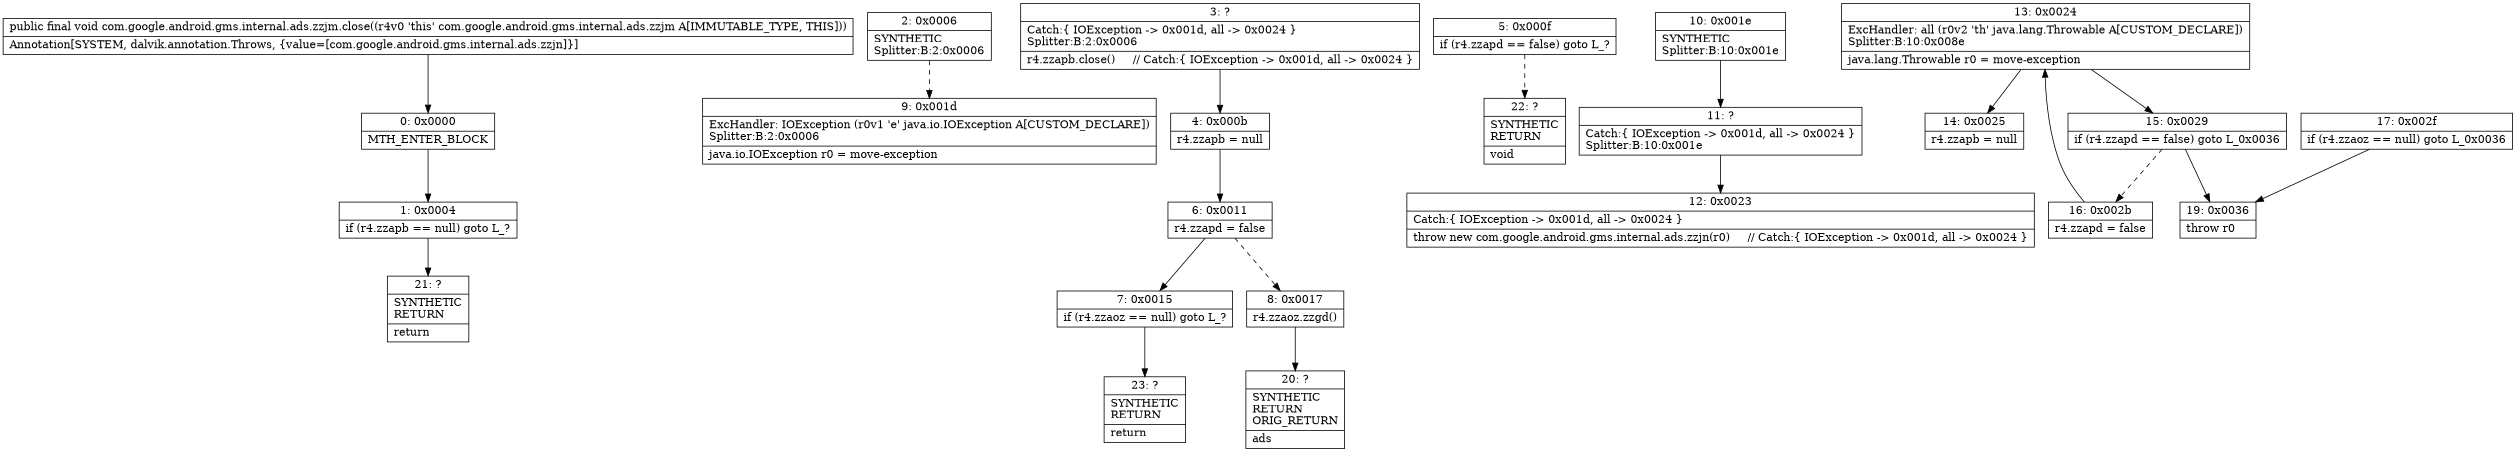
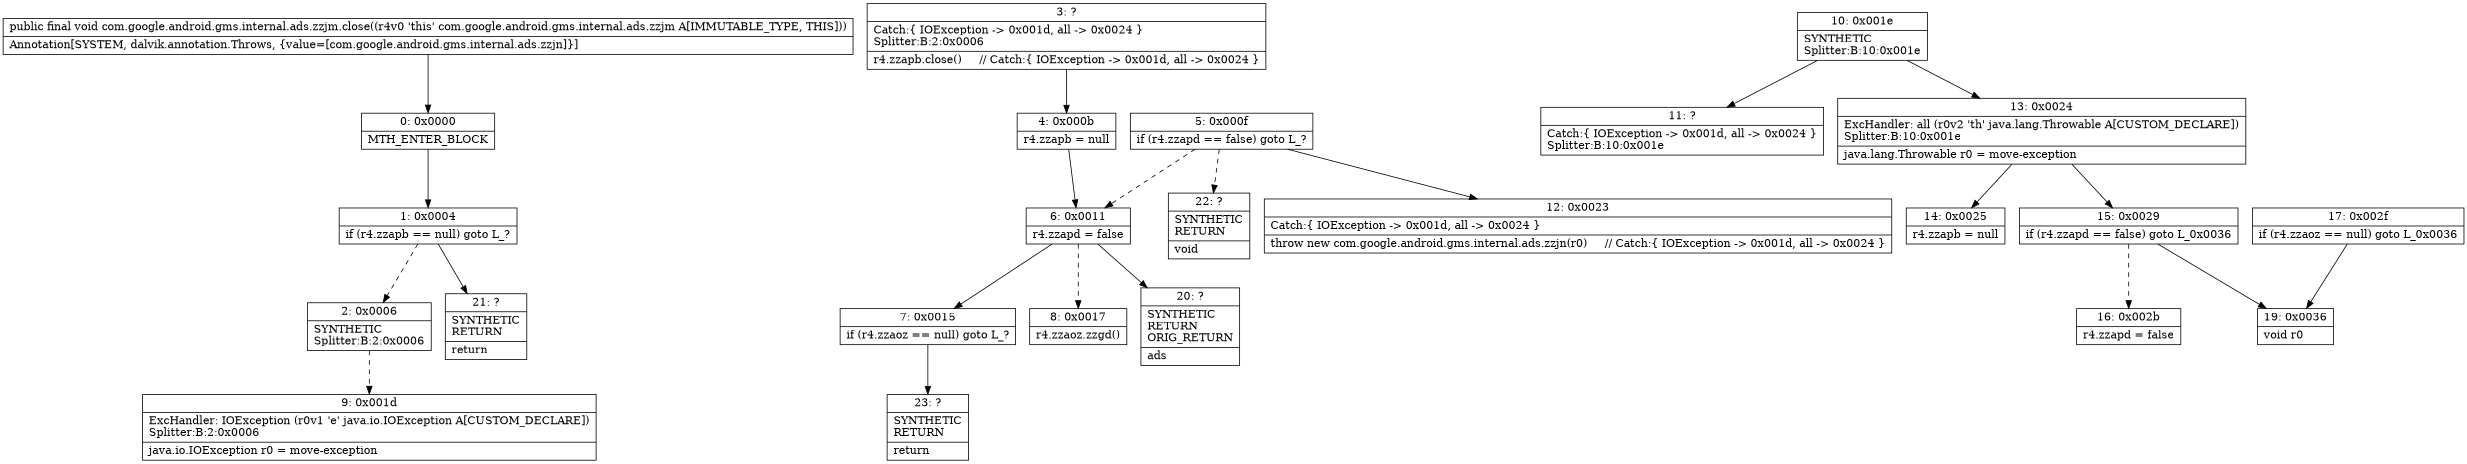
(1907, 42) -> (1903, 137)
(2054, 143) -> (1940, 77)
(1721, 170) -> (1379, 173)
none -> (1153, 176)
(2211, 229) -> (2284, 335)
none -> (403, 270)
(1295, 345) -> (1119, 263)
